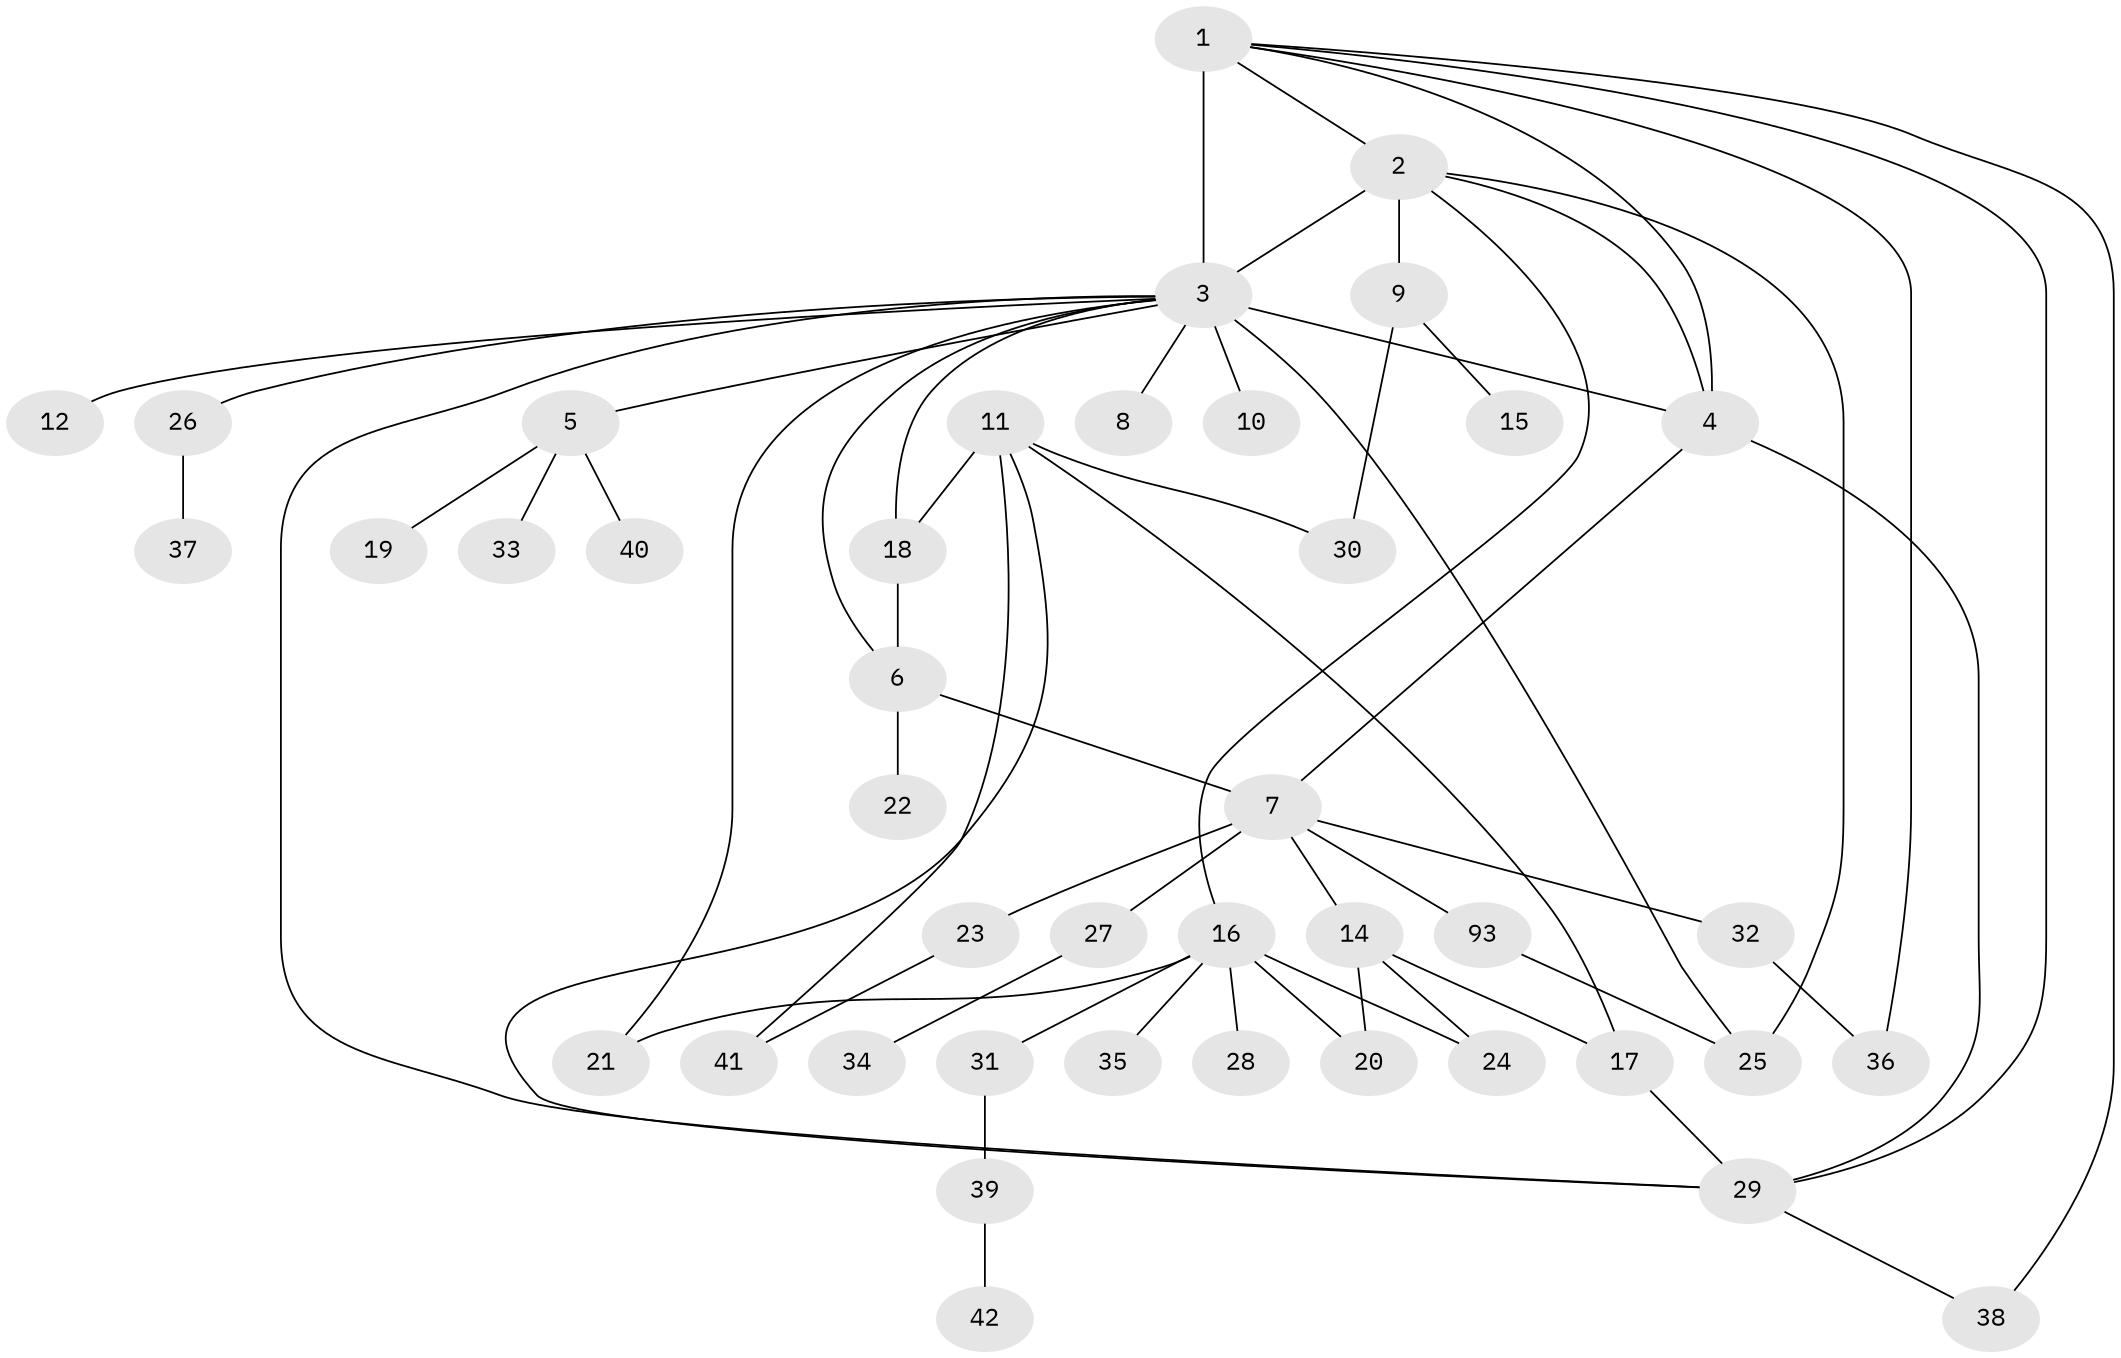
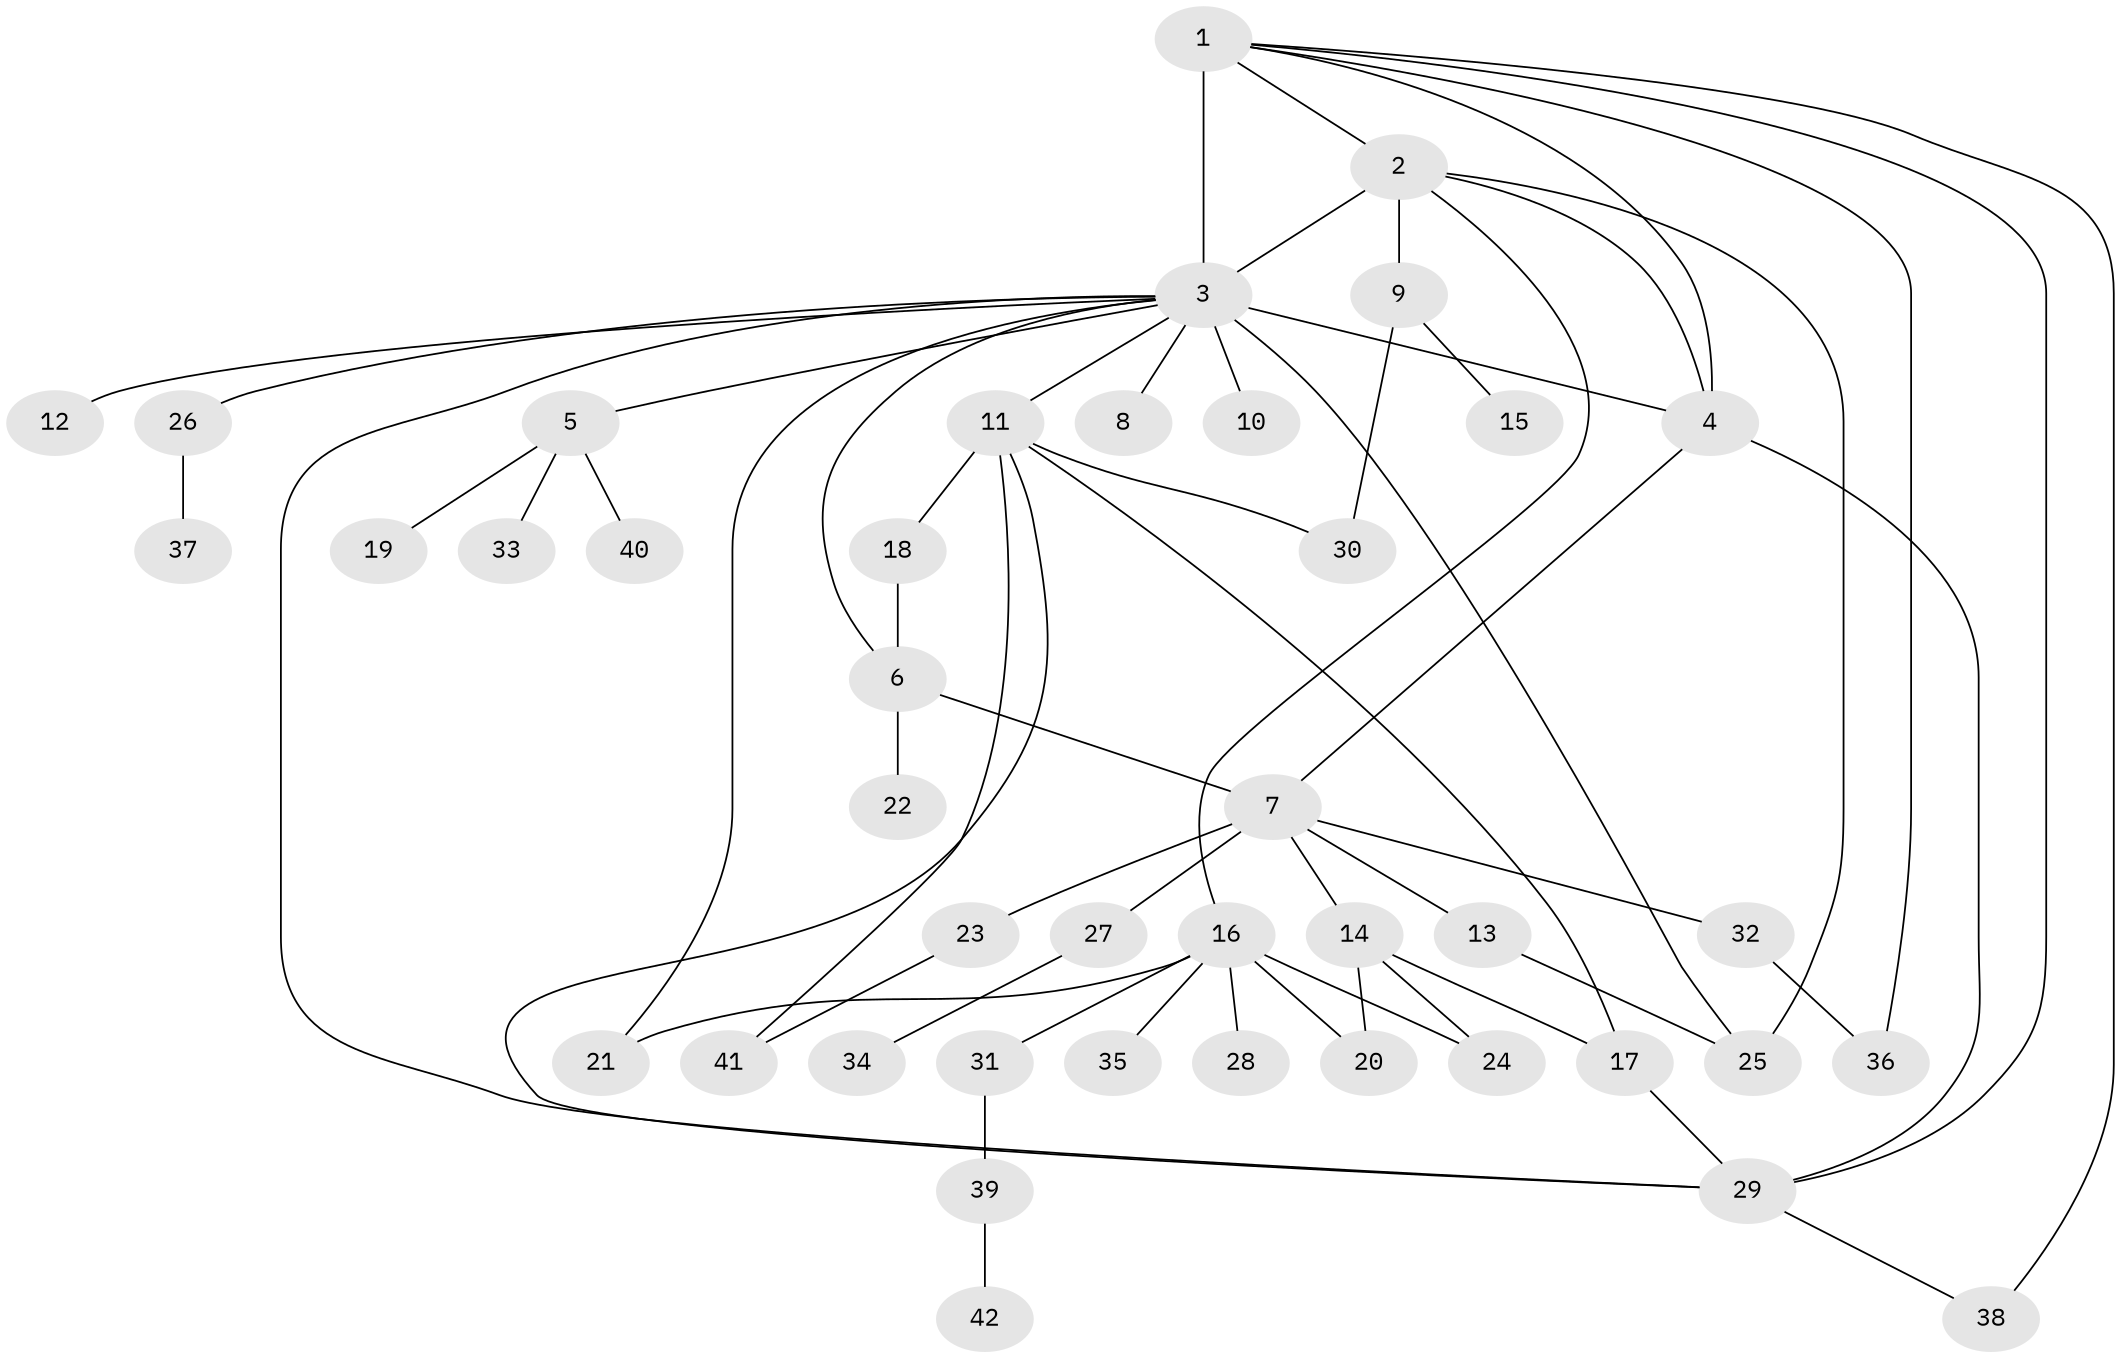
(967, 361) -> (1100, 359)
(1483, 935) -> (1483, 935)
